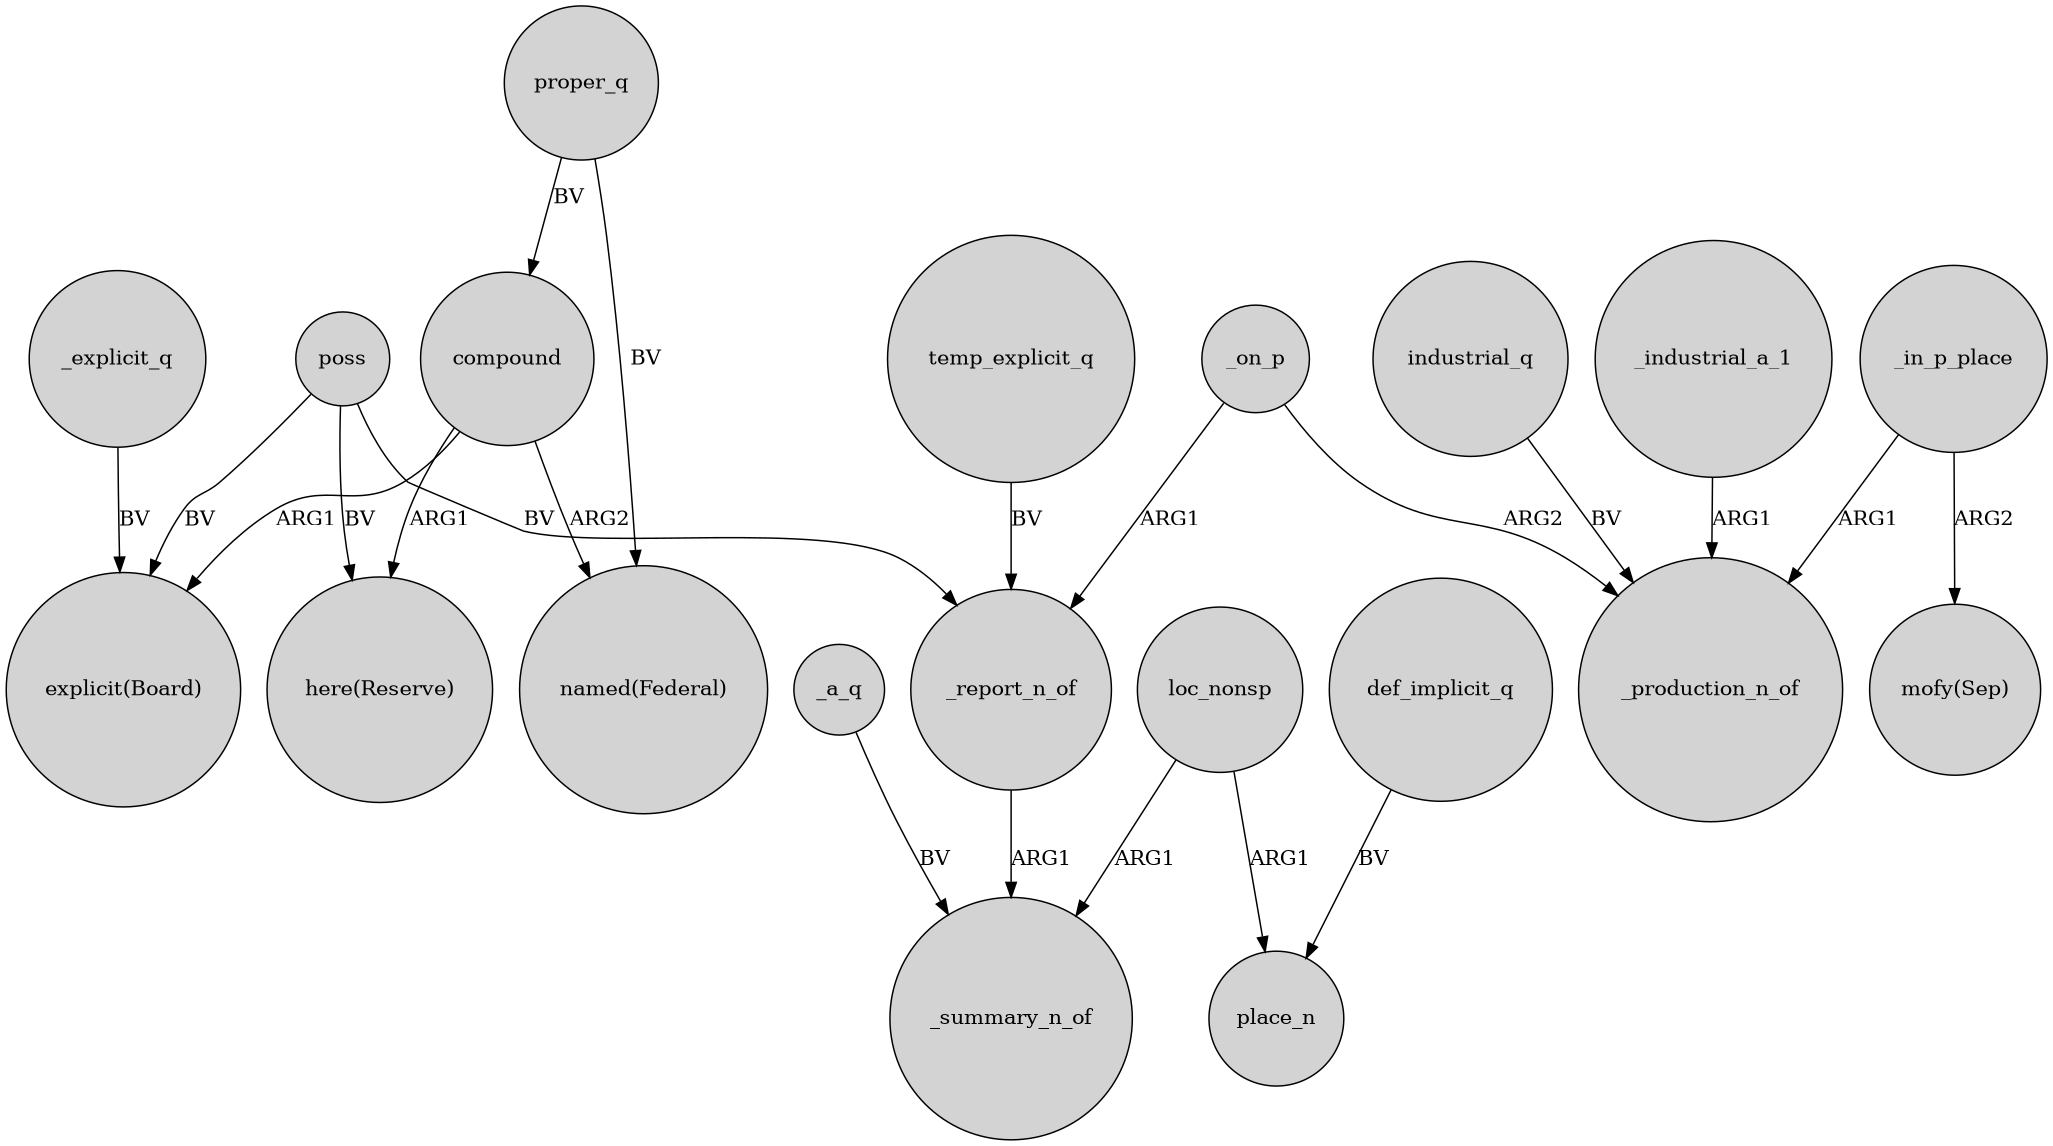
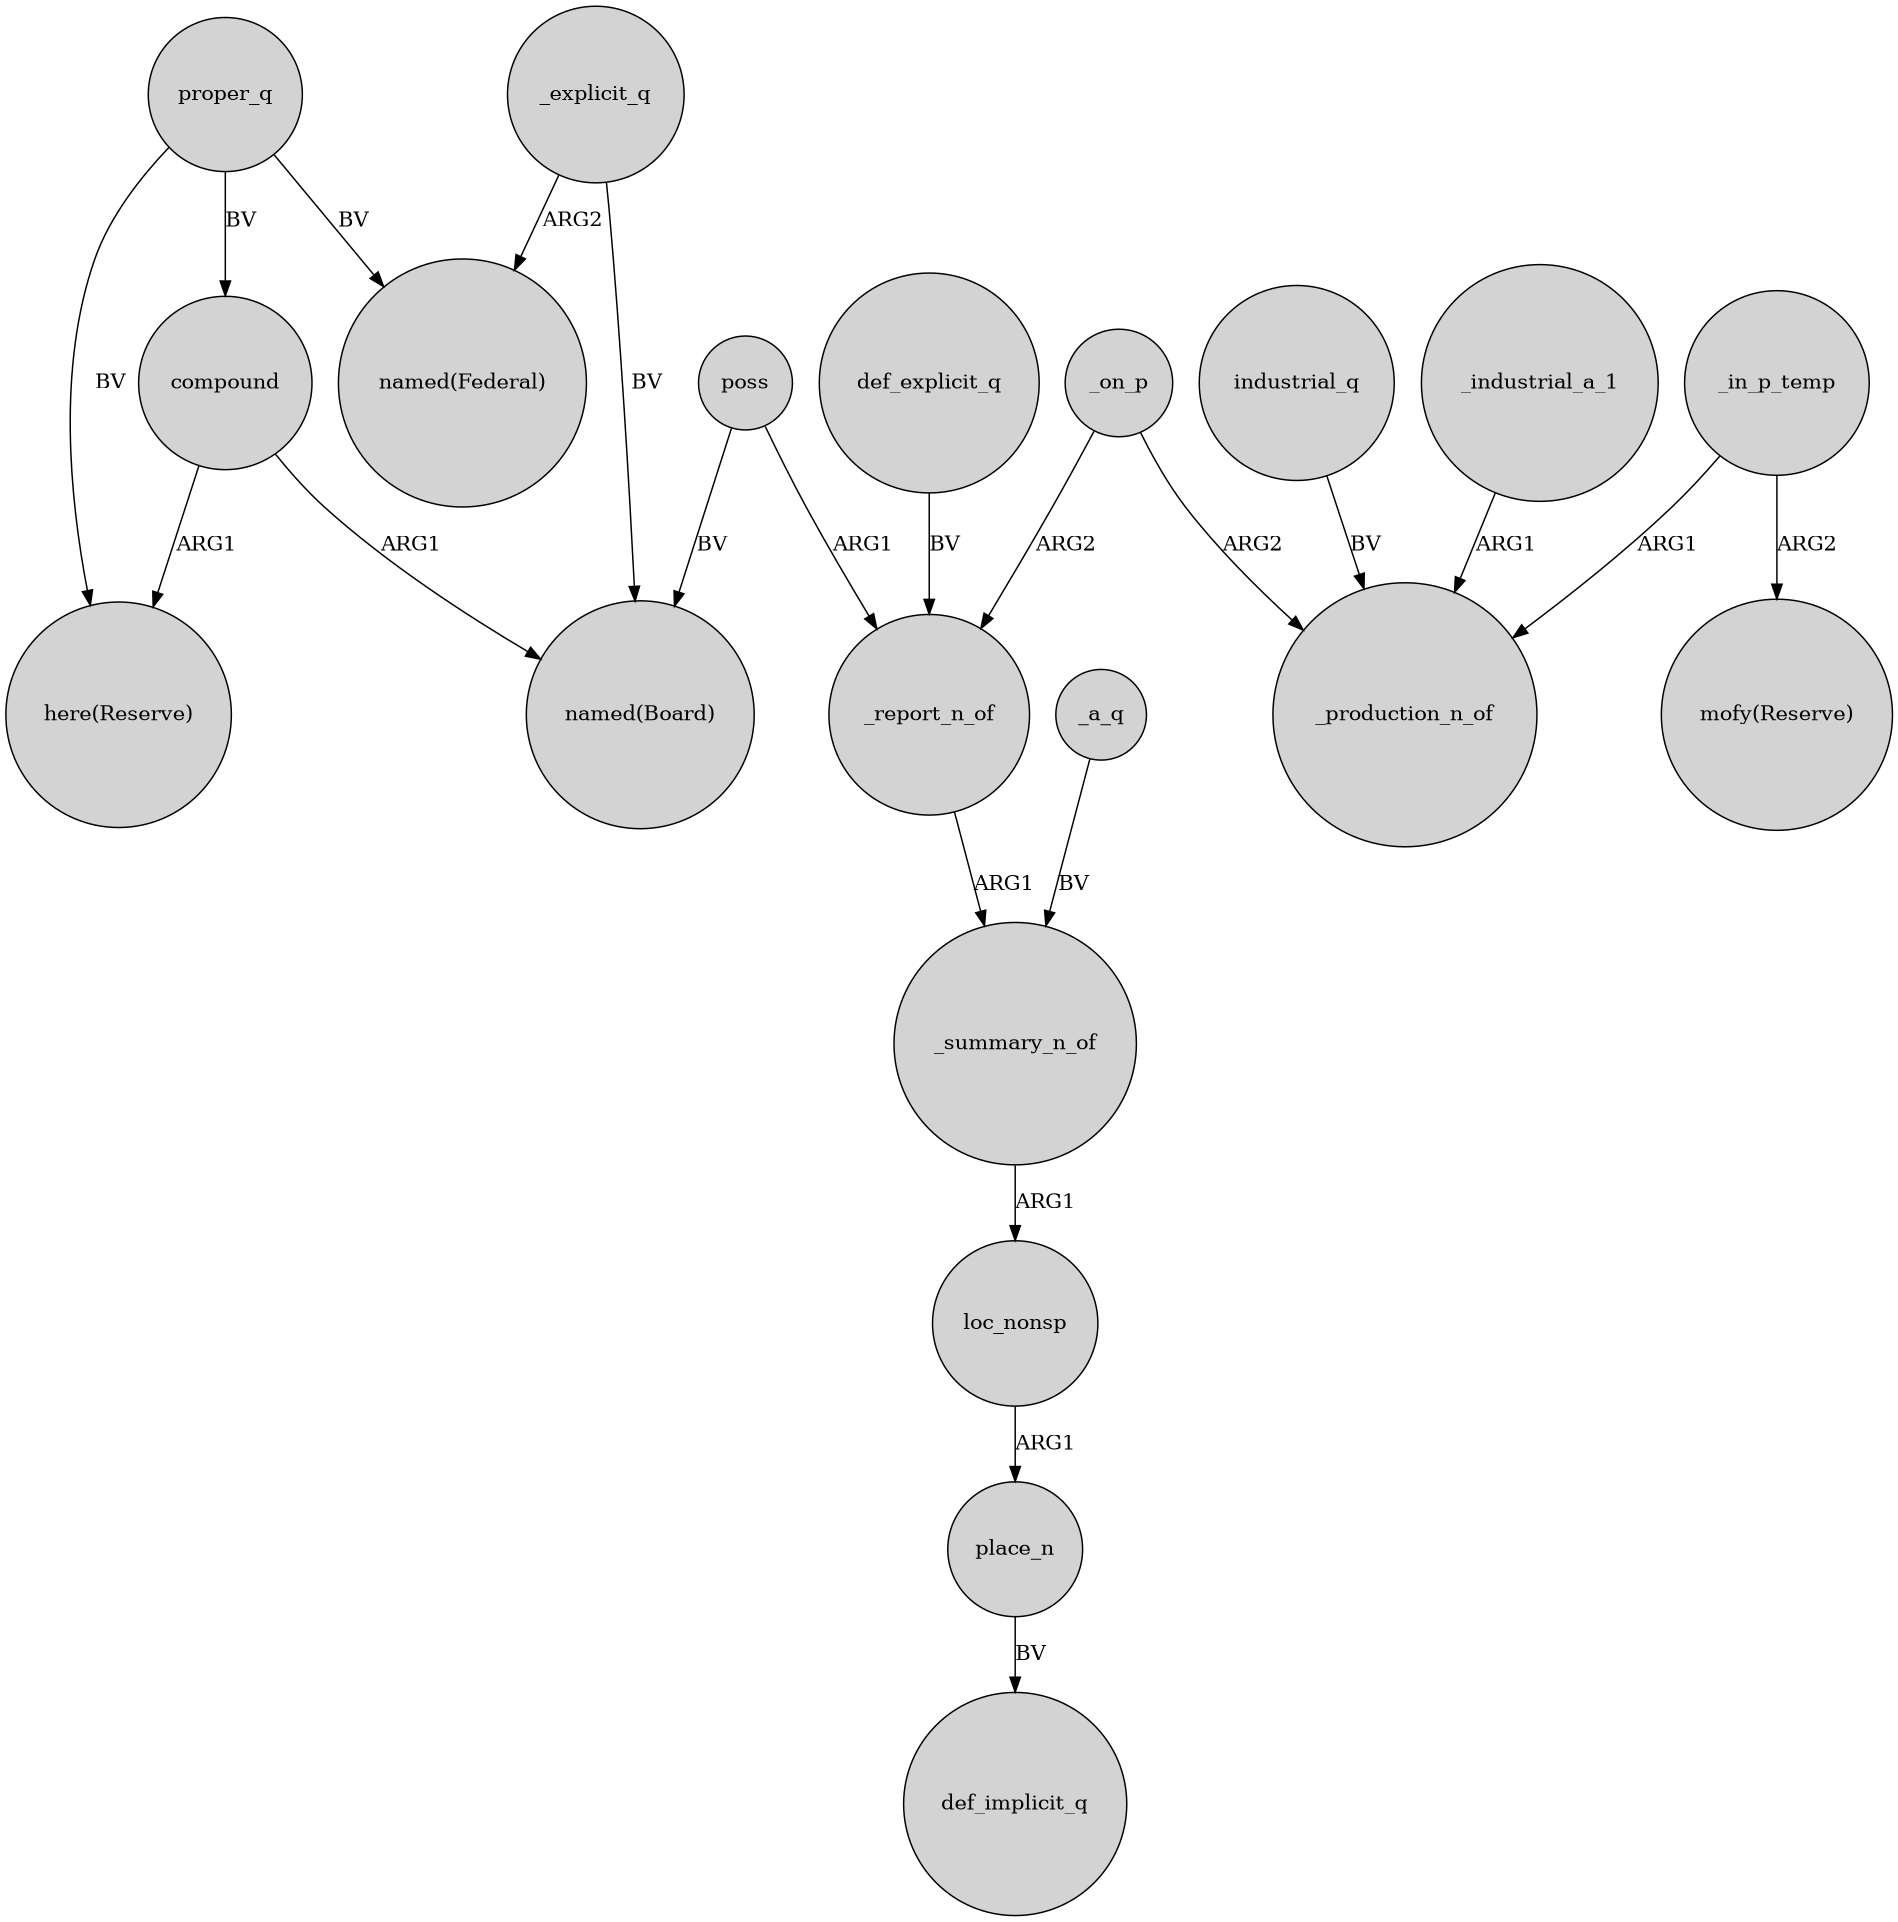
(1011, 359) -> (929, 383)
(1954, 359) -> (1777, 383)
(341, 486) -> (74, 357)
(558, 503) -> (540, 216)
(539, 520) -> (863, 545)
(1170, 520) -> (1066, 545)
(123, 690) -> (640, 715)
(1955, 690) -> (1777, 715)
(1130, 832) -> (1015, 1195)
(1352, 867) -> (1015, 1647)
